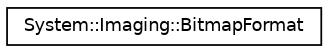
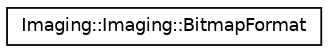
(164, 26) -> (164, 26)
